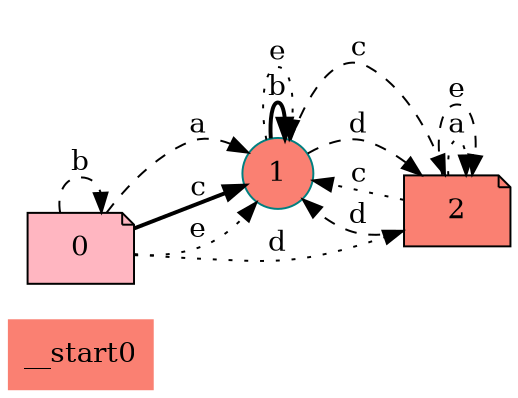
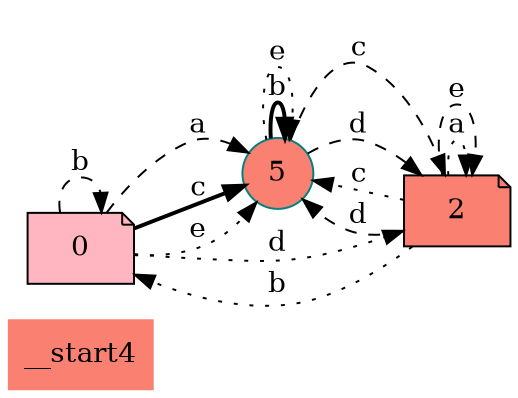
(278, 173) -> (278, 173)
none -> (288, 304)
(81, 355) -> (81, 355)
